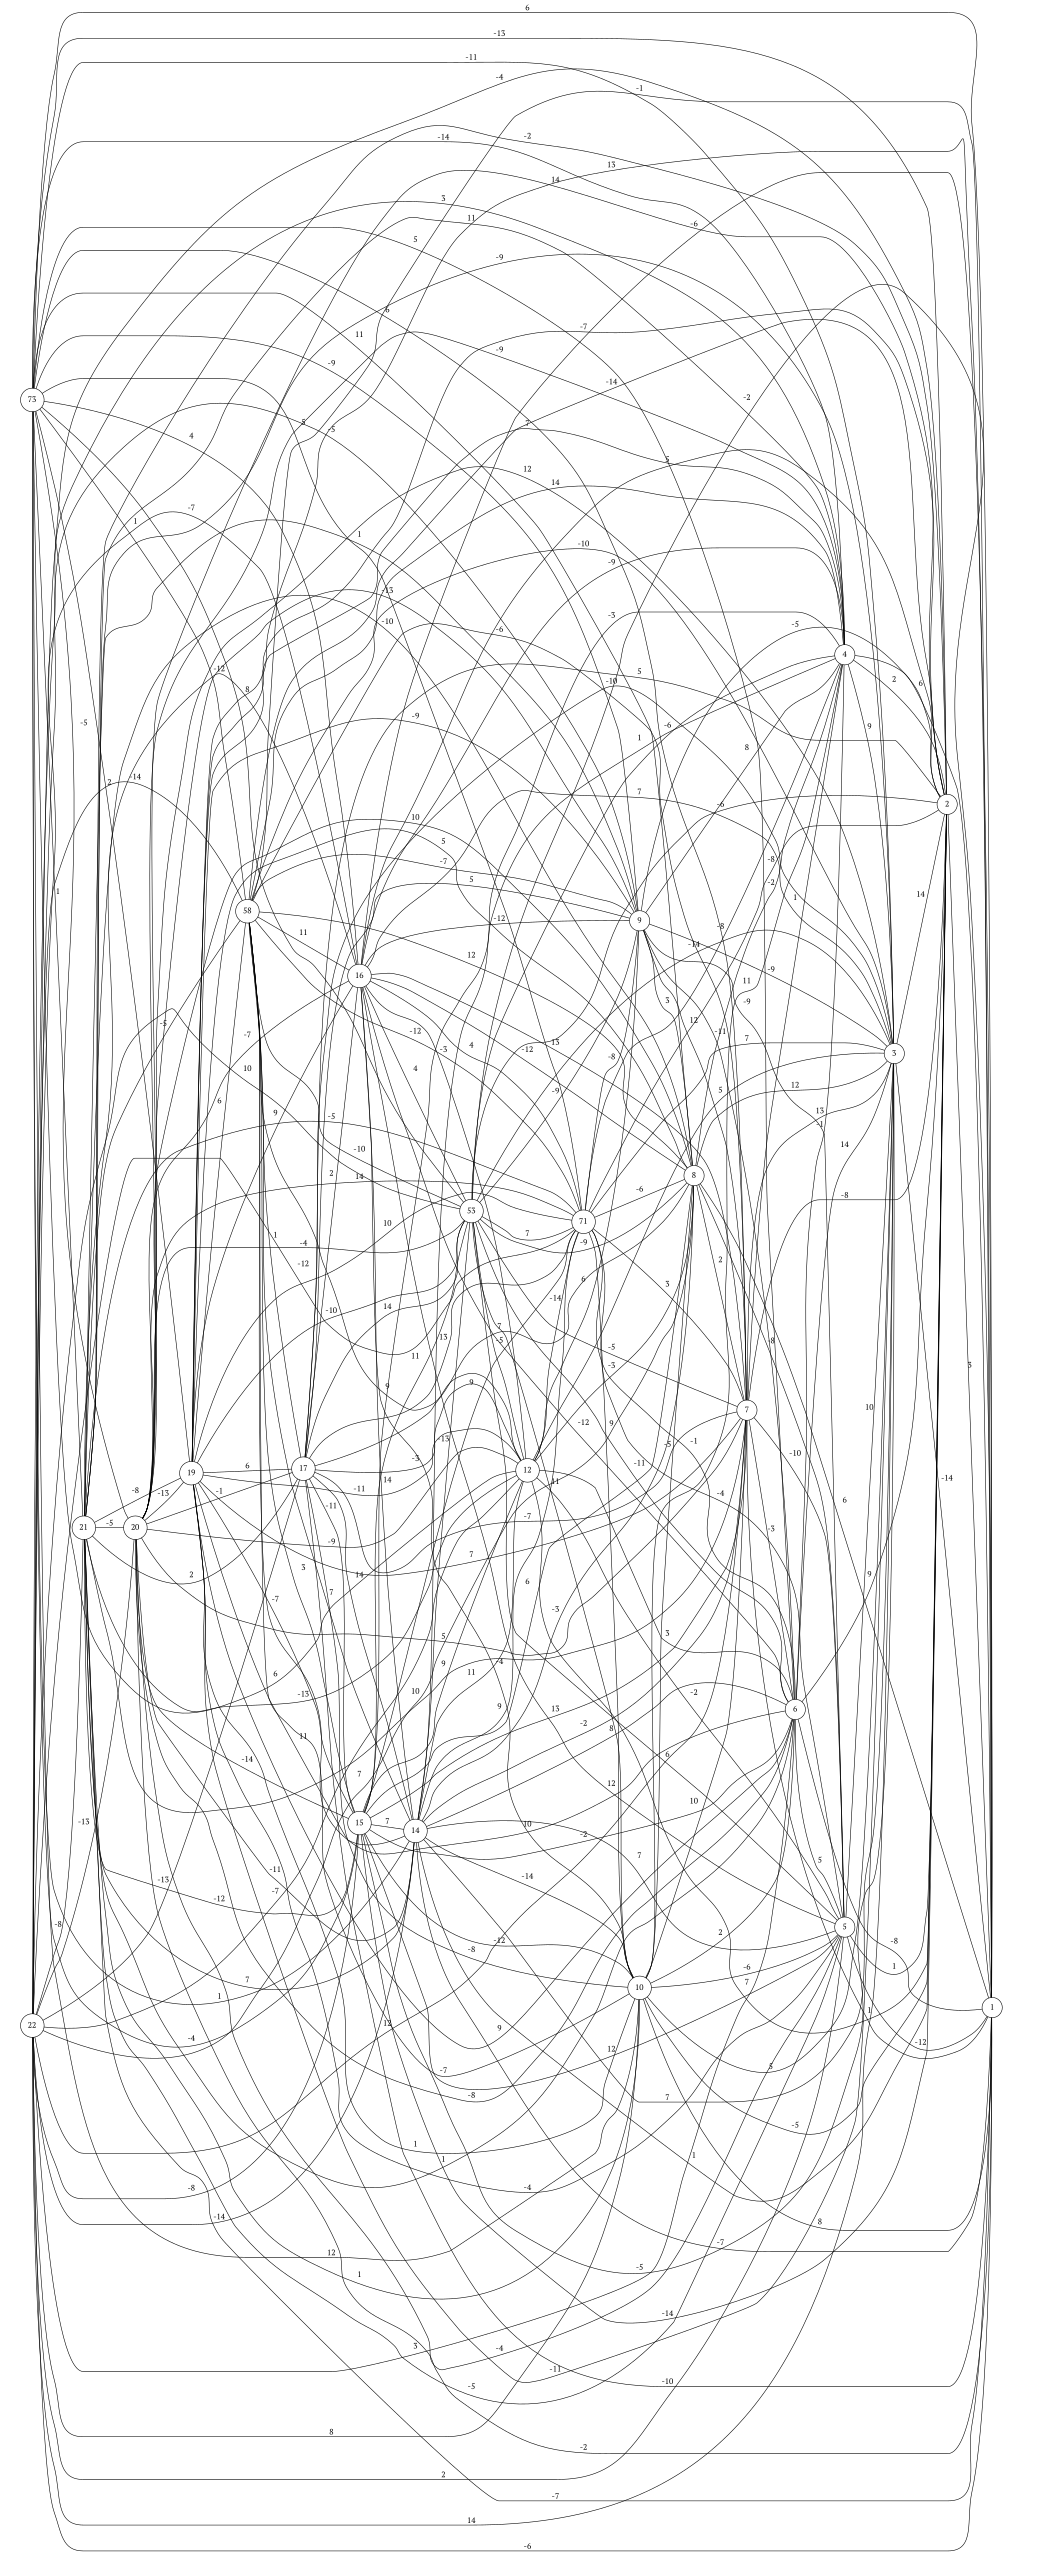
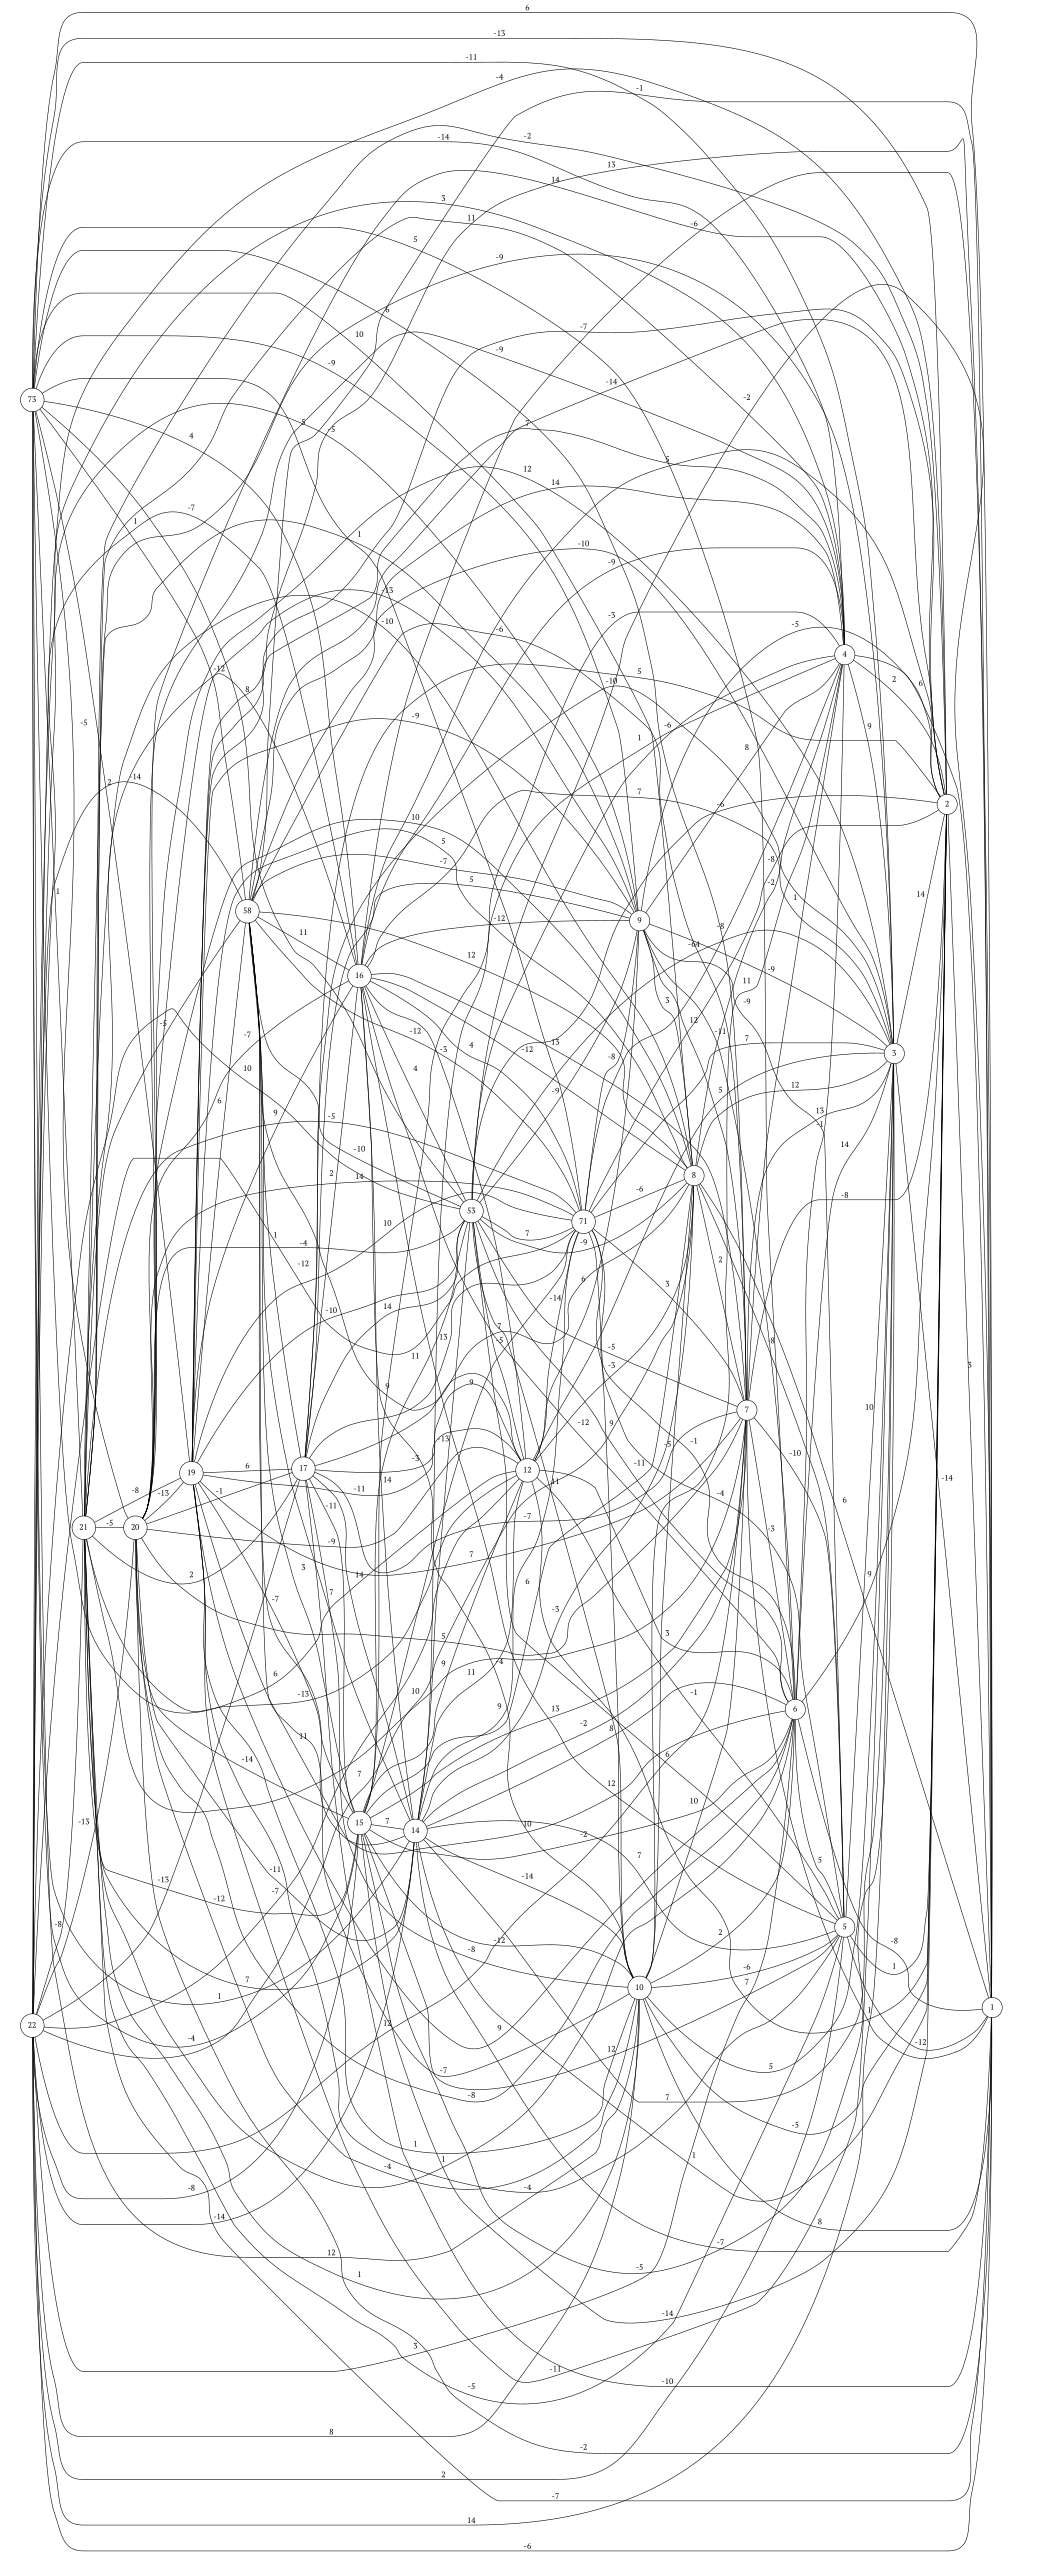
(359, 335) -> (359, 335)
(694, 945) -> (694, 945)
(694, 1693) -> (694, 1693)
(375, 2248) -> (266, 2057)
